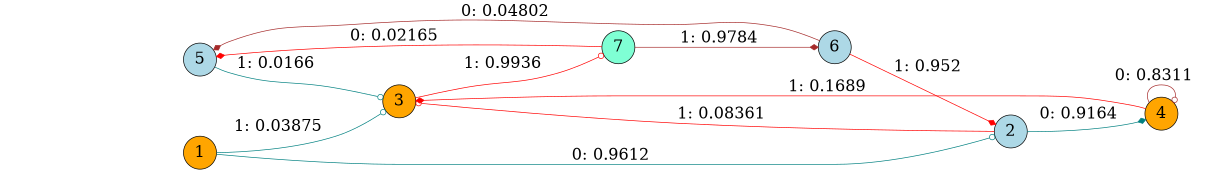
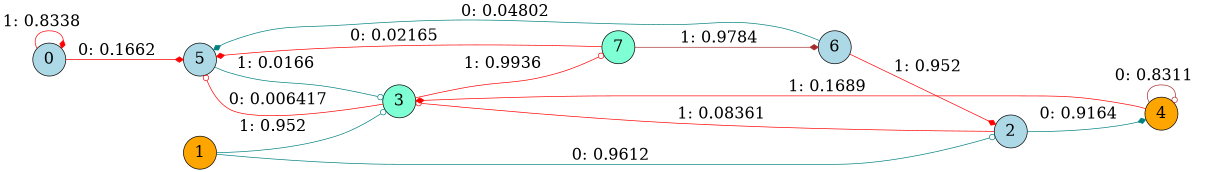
(520, 21) -> (520, 21)
none -> (49, 60)
(399, 101) -> (399, 101)
none -> (288, 115)
(283, 127) -> (283, 127)
